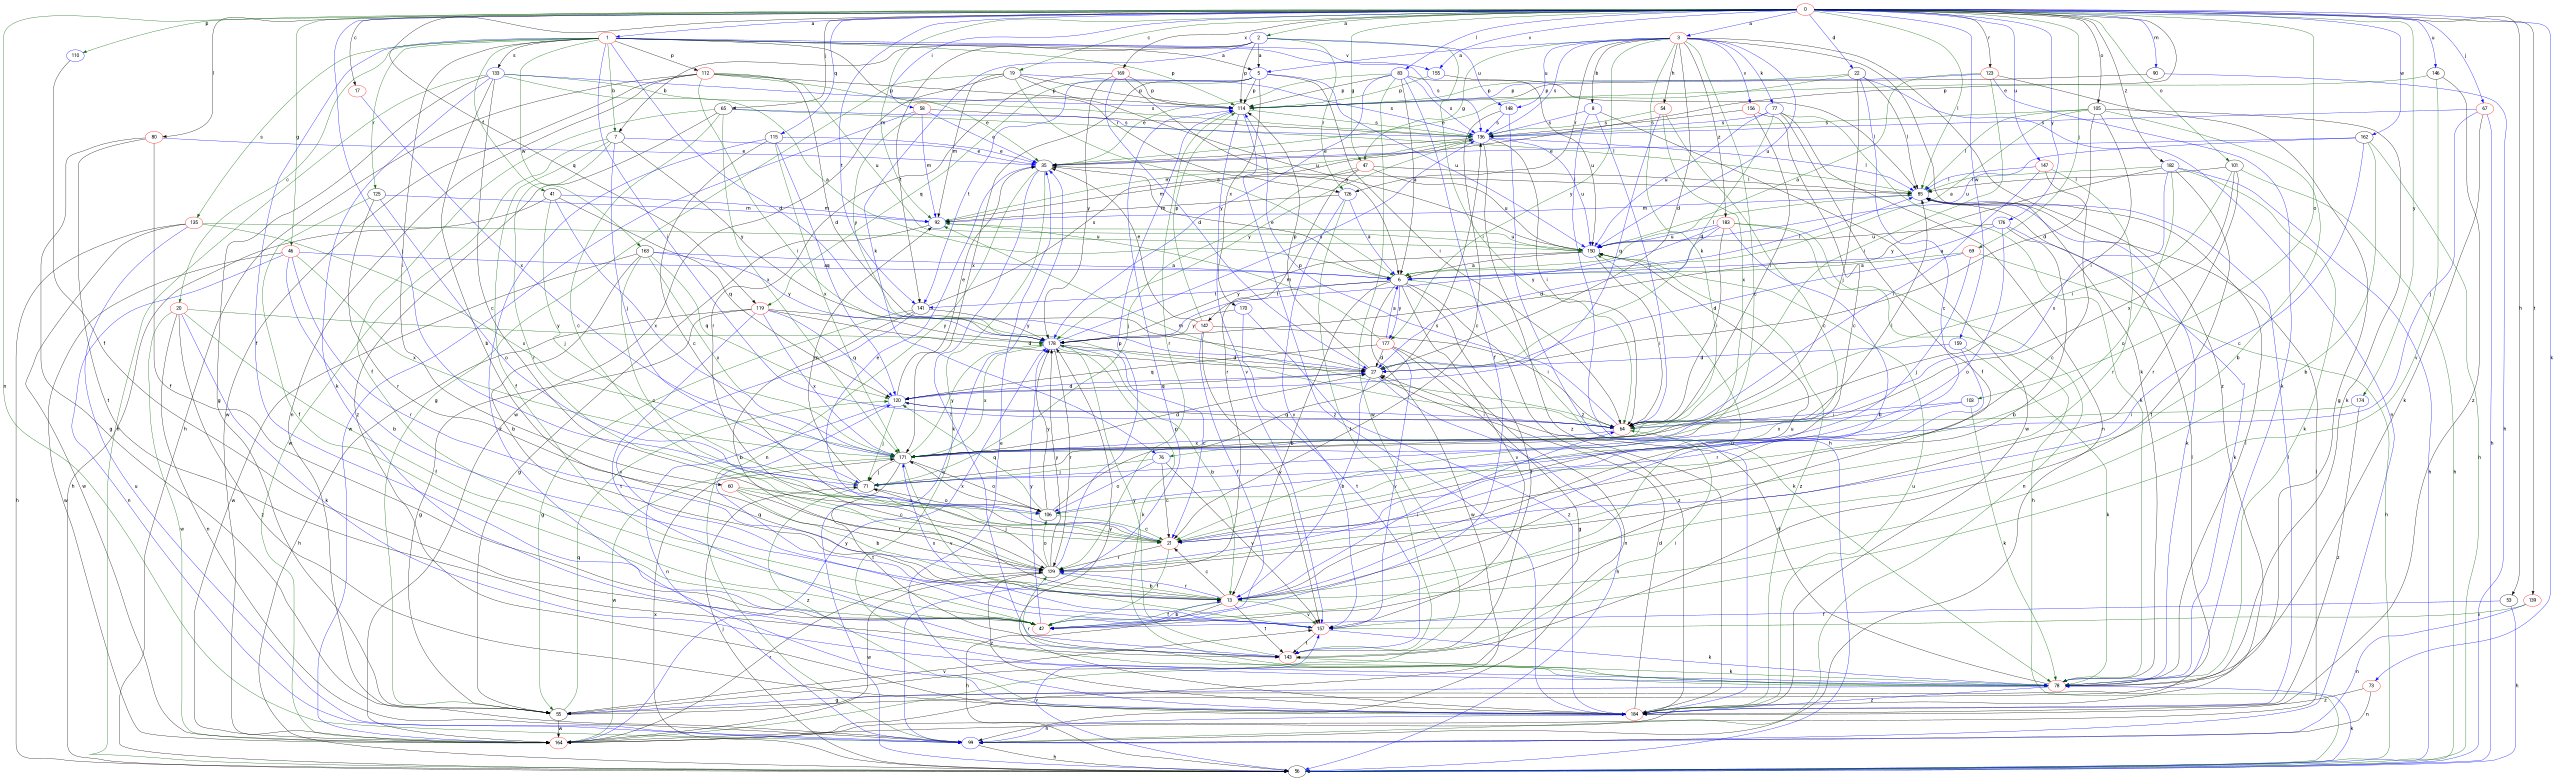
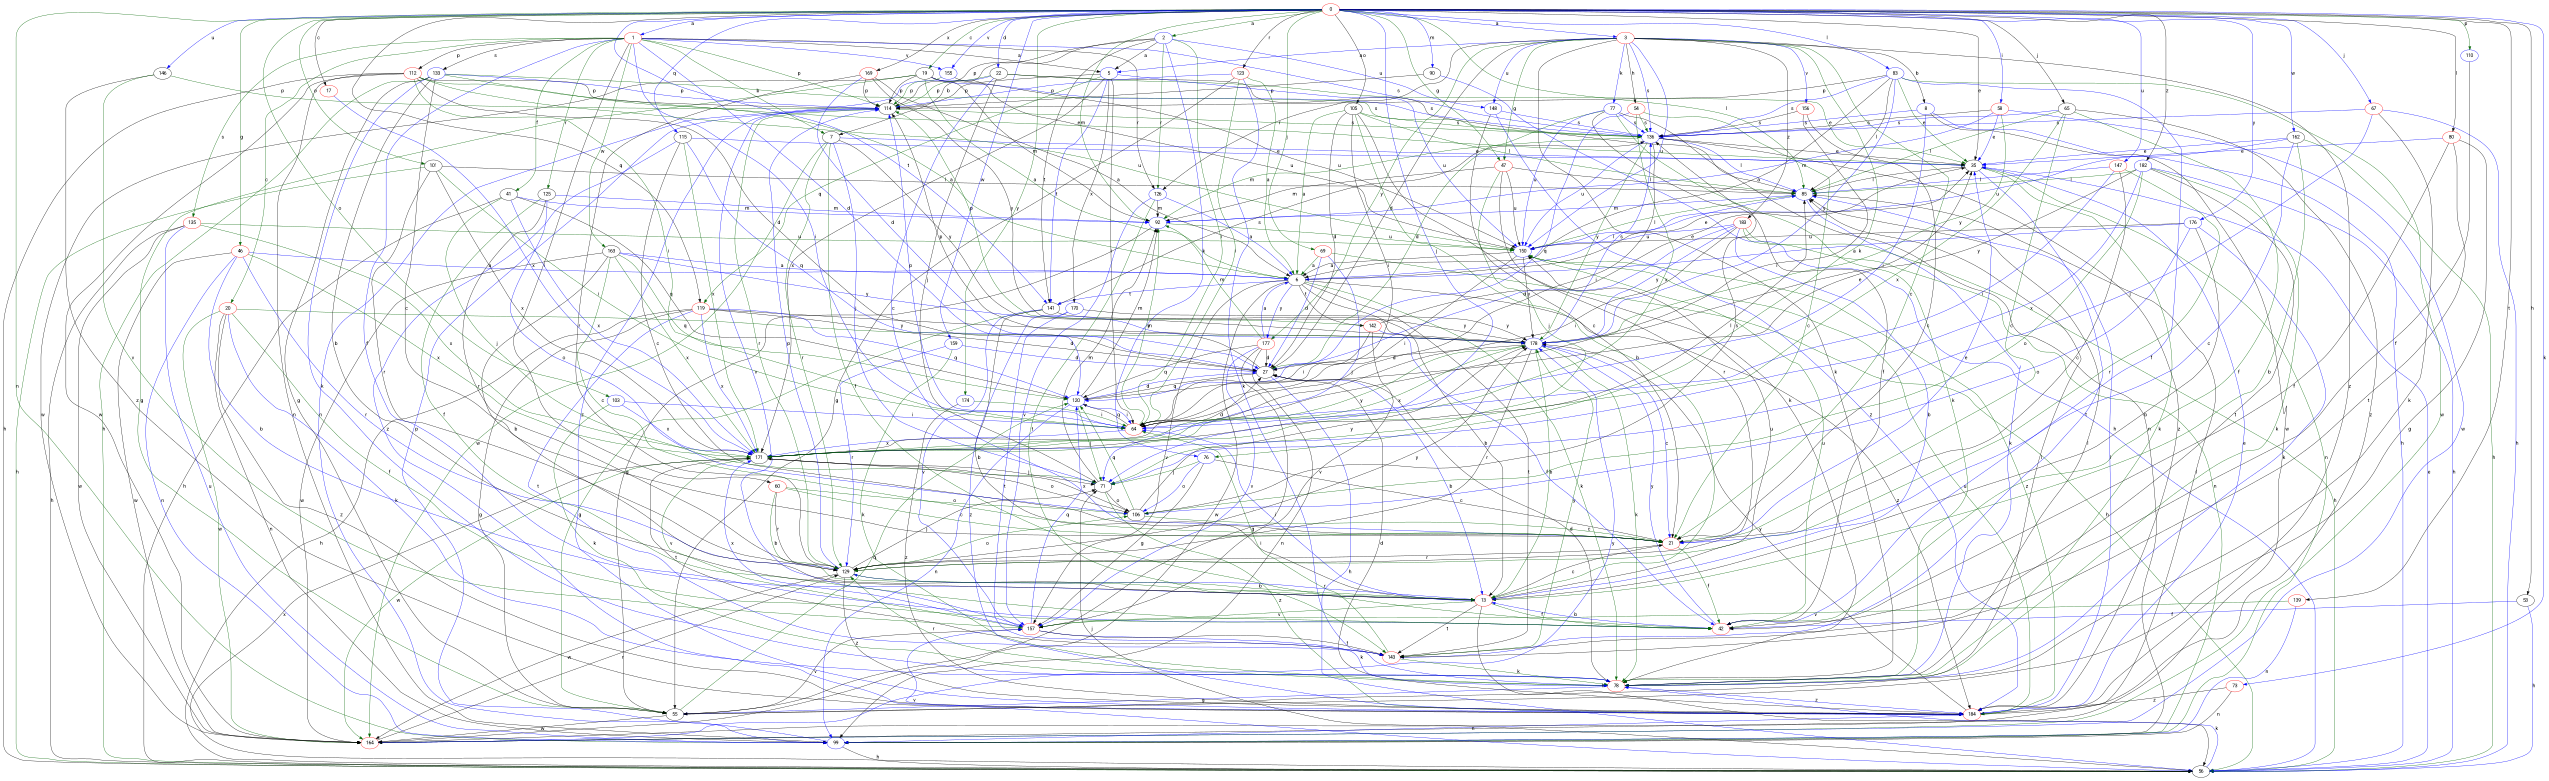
none -> (1126, 327)
(1252, 543) -> (1142, 543)
